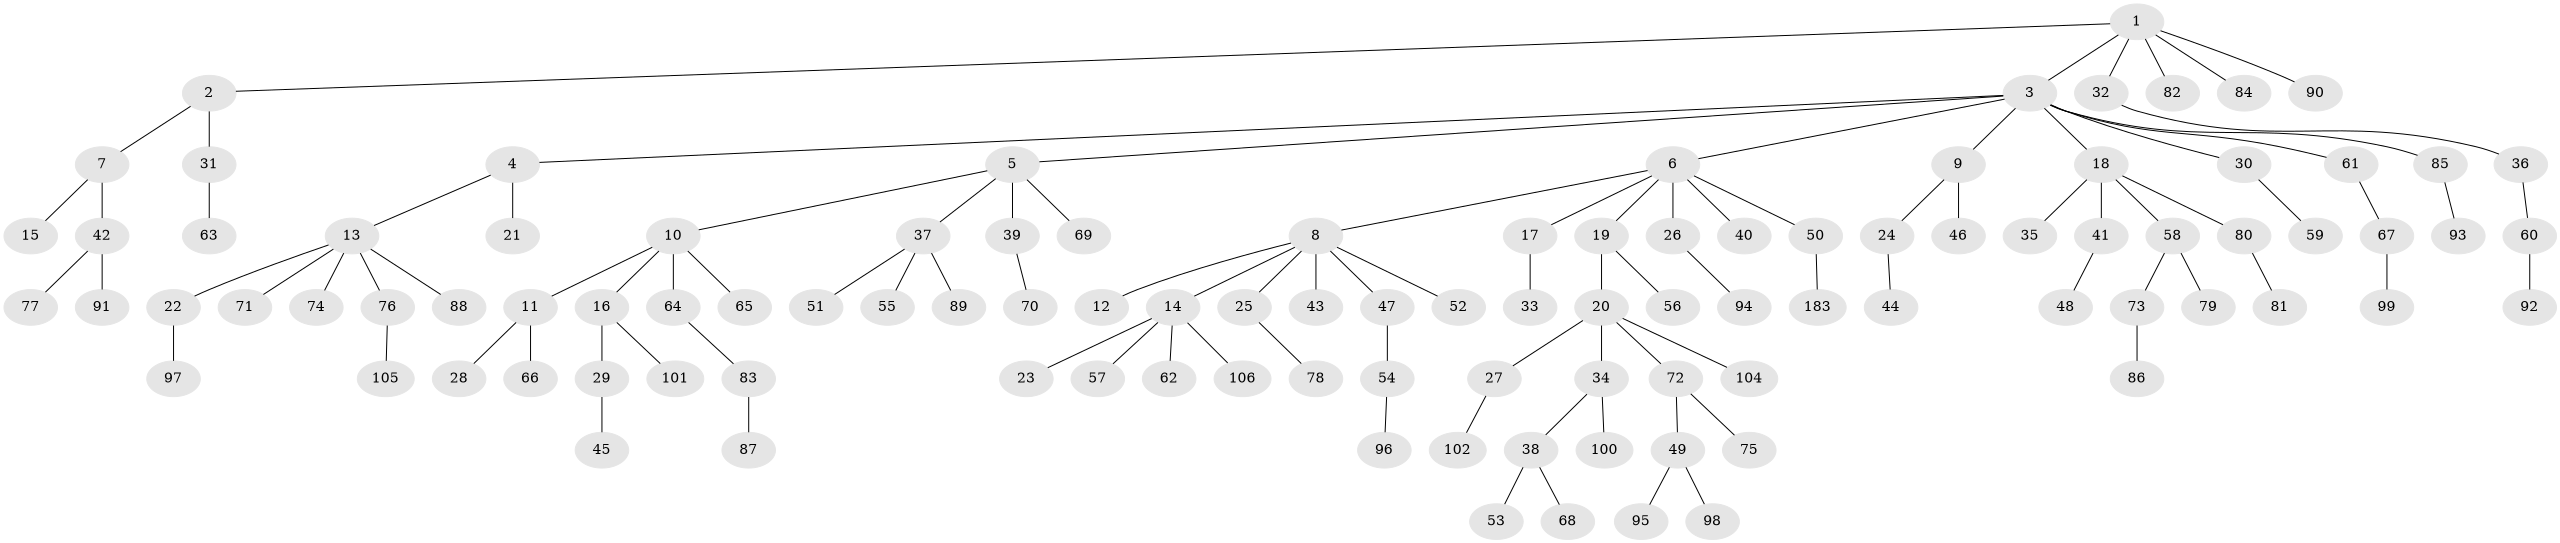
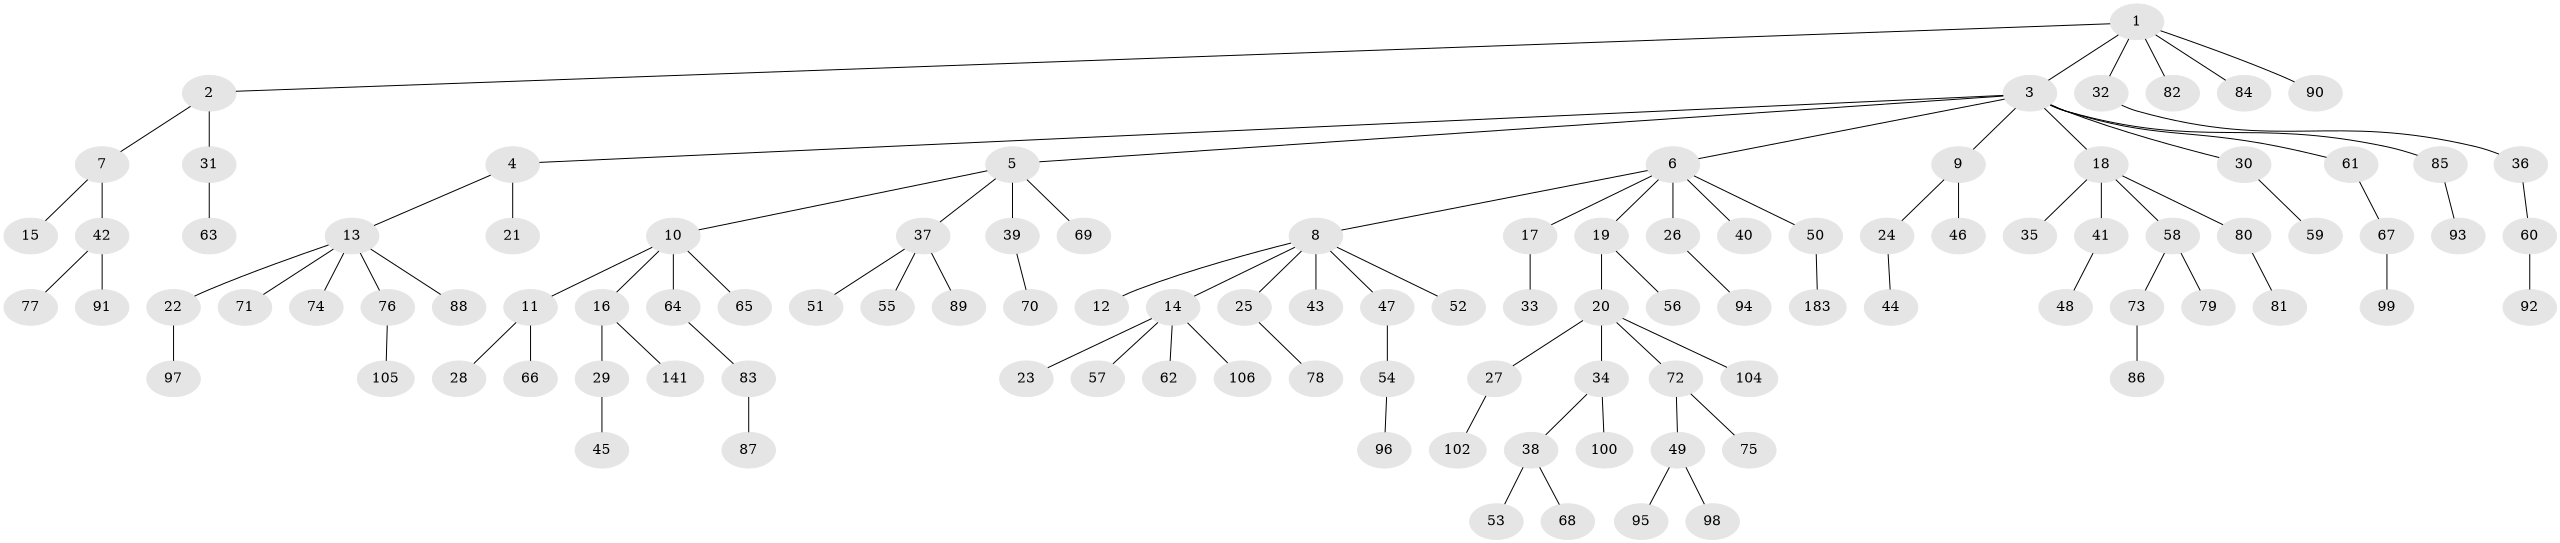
(675, 379) -> (675, 379)
